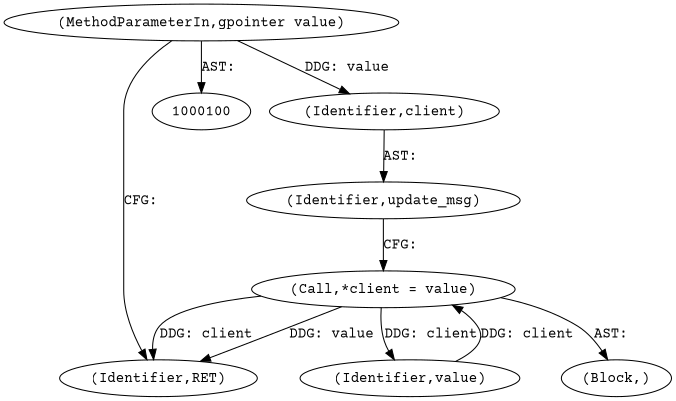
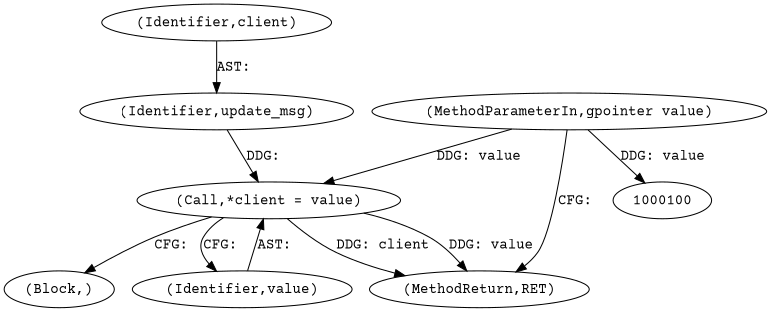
(289, 65) -> (423, 155)
(223, 67) -> (663, 156)
(405, 245) -> (268, 156)
(431, 334) -> (225, 245)
(527, 334) -> (279, 245)
(615, 334) -> (176, 245)
(158, 378) -> (479, 289)
